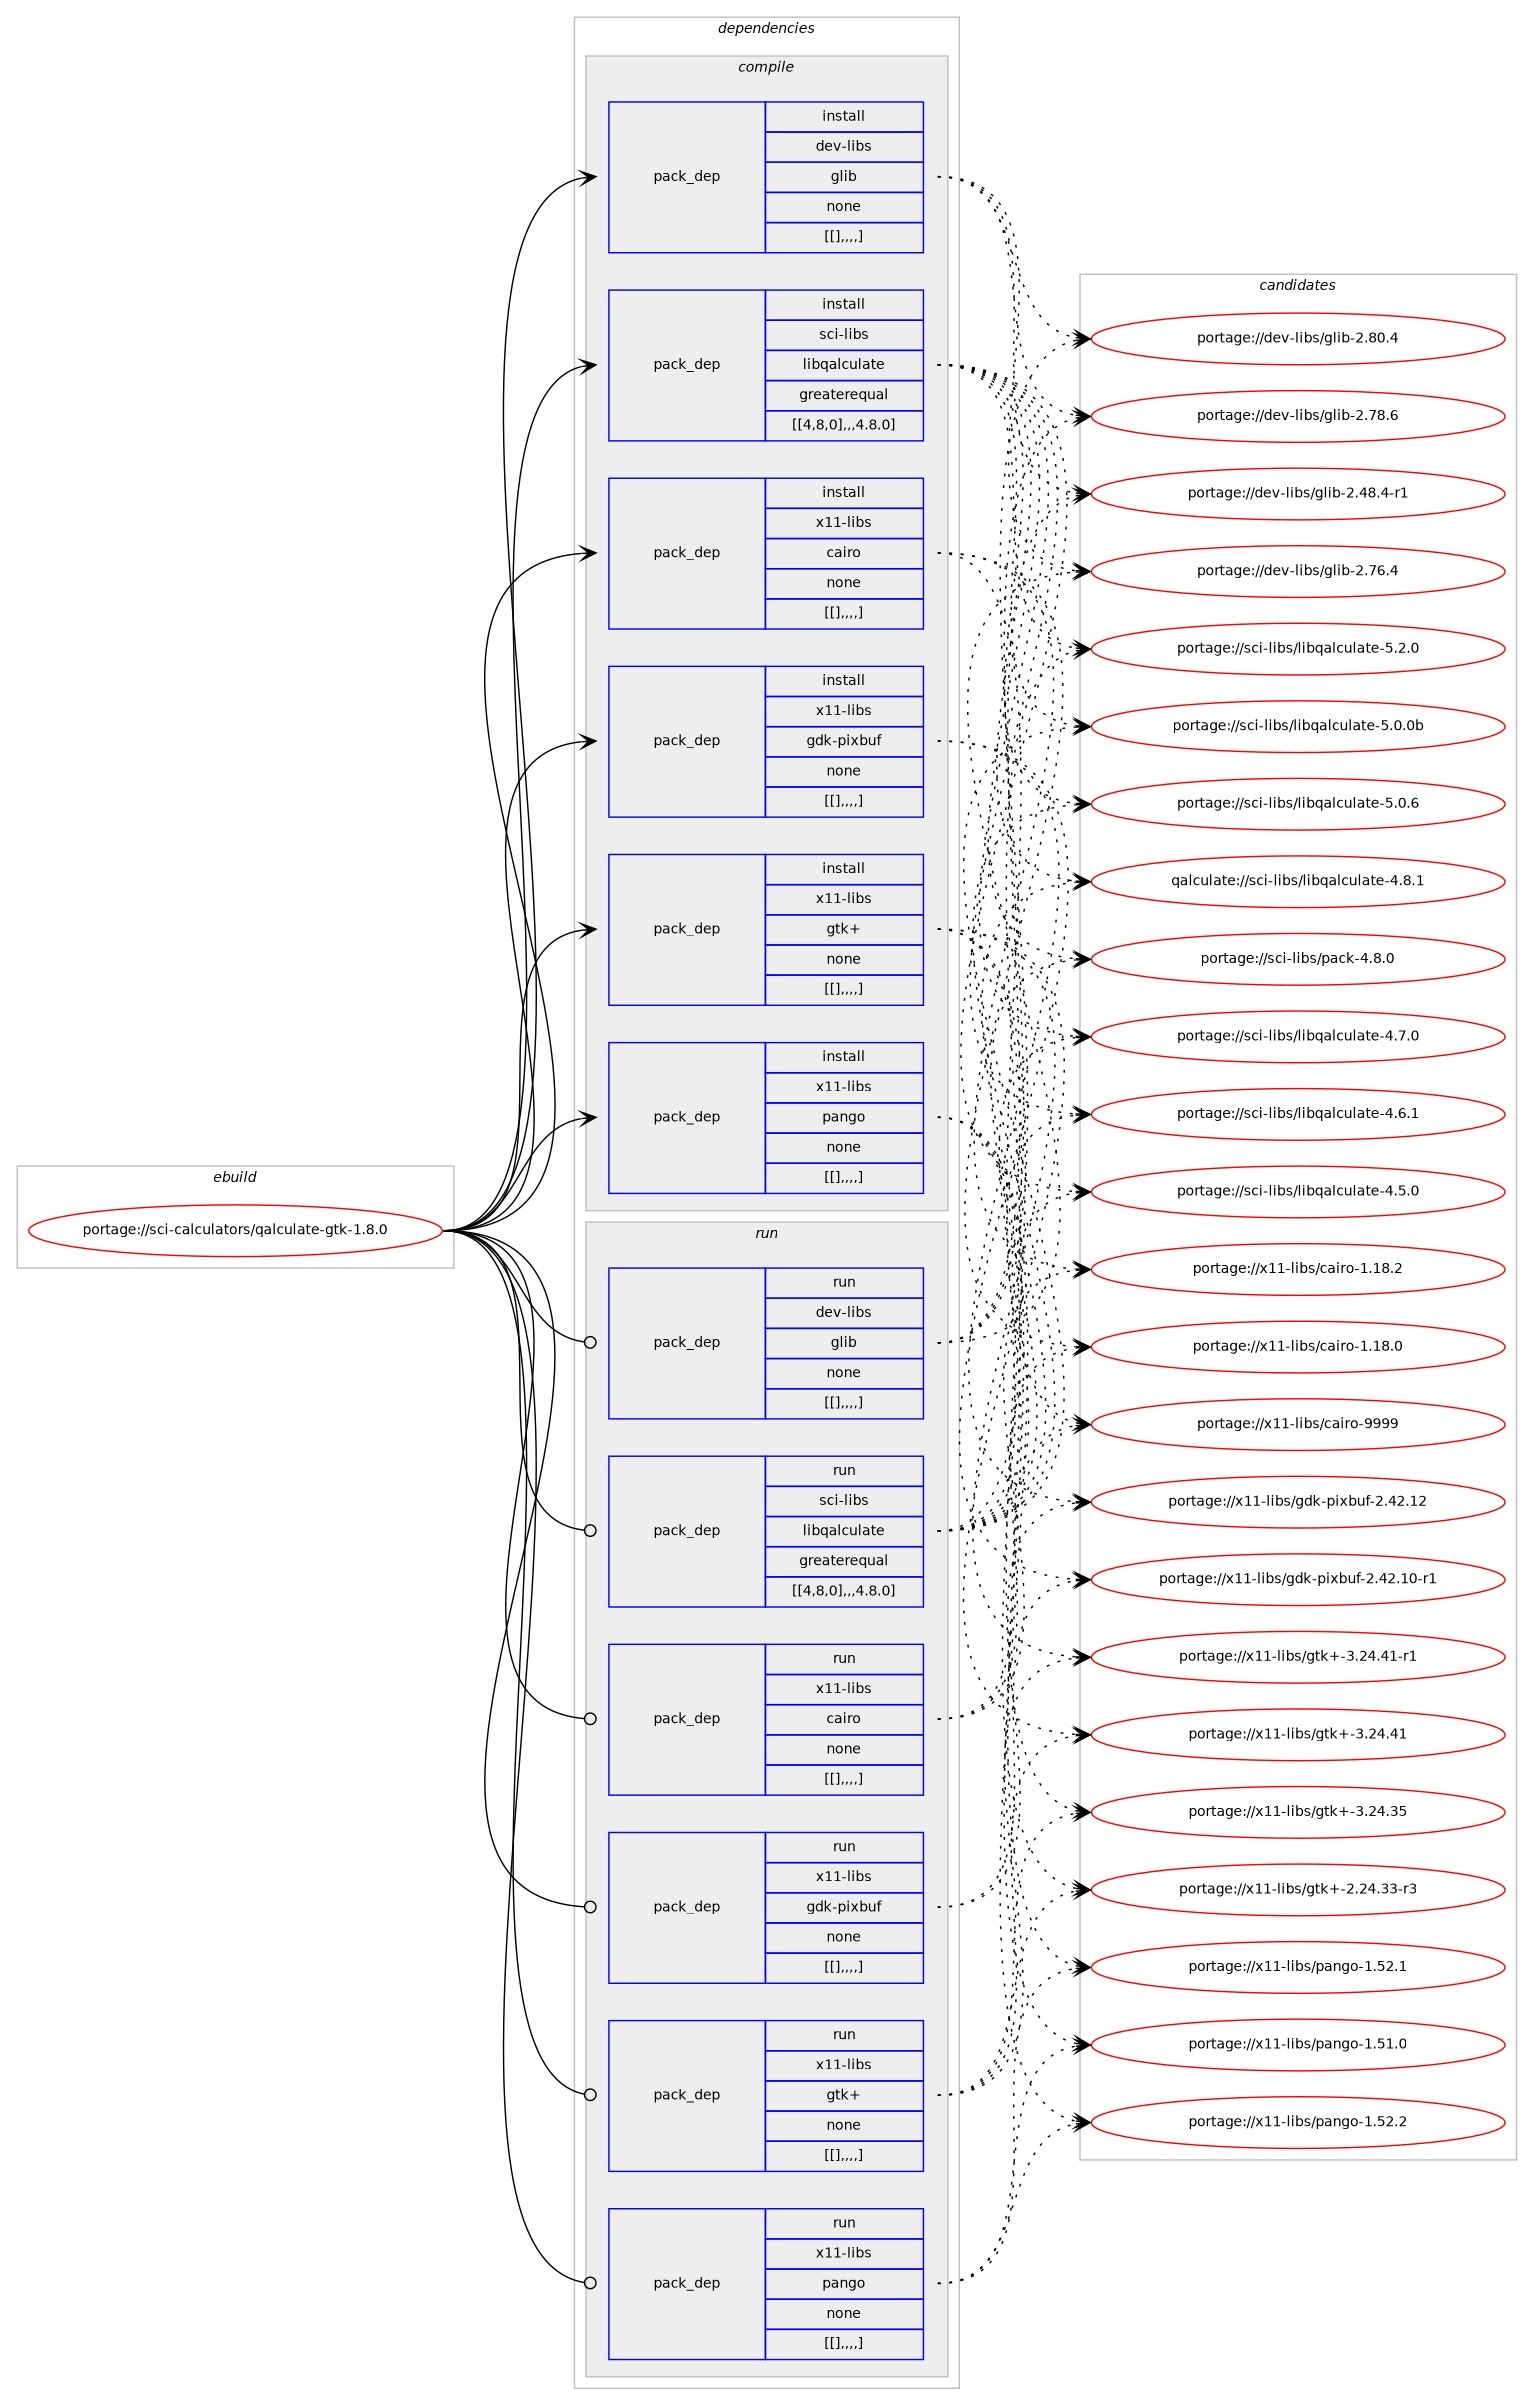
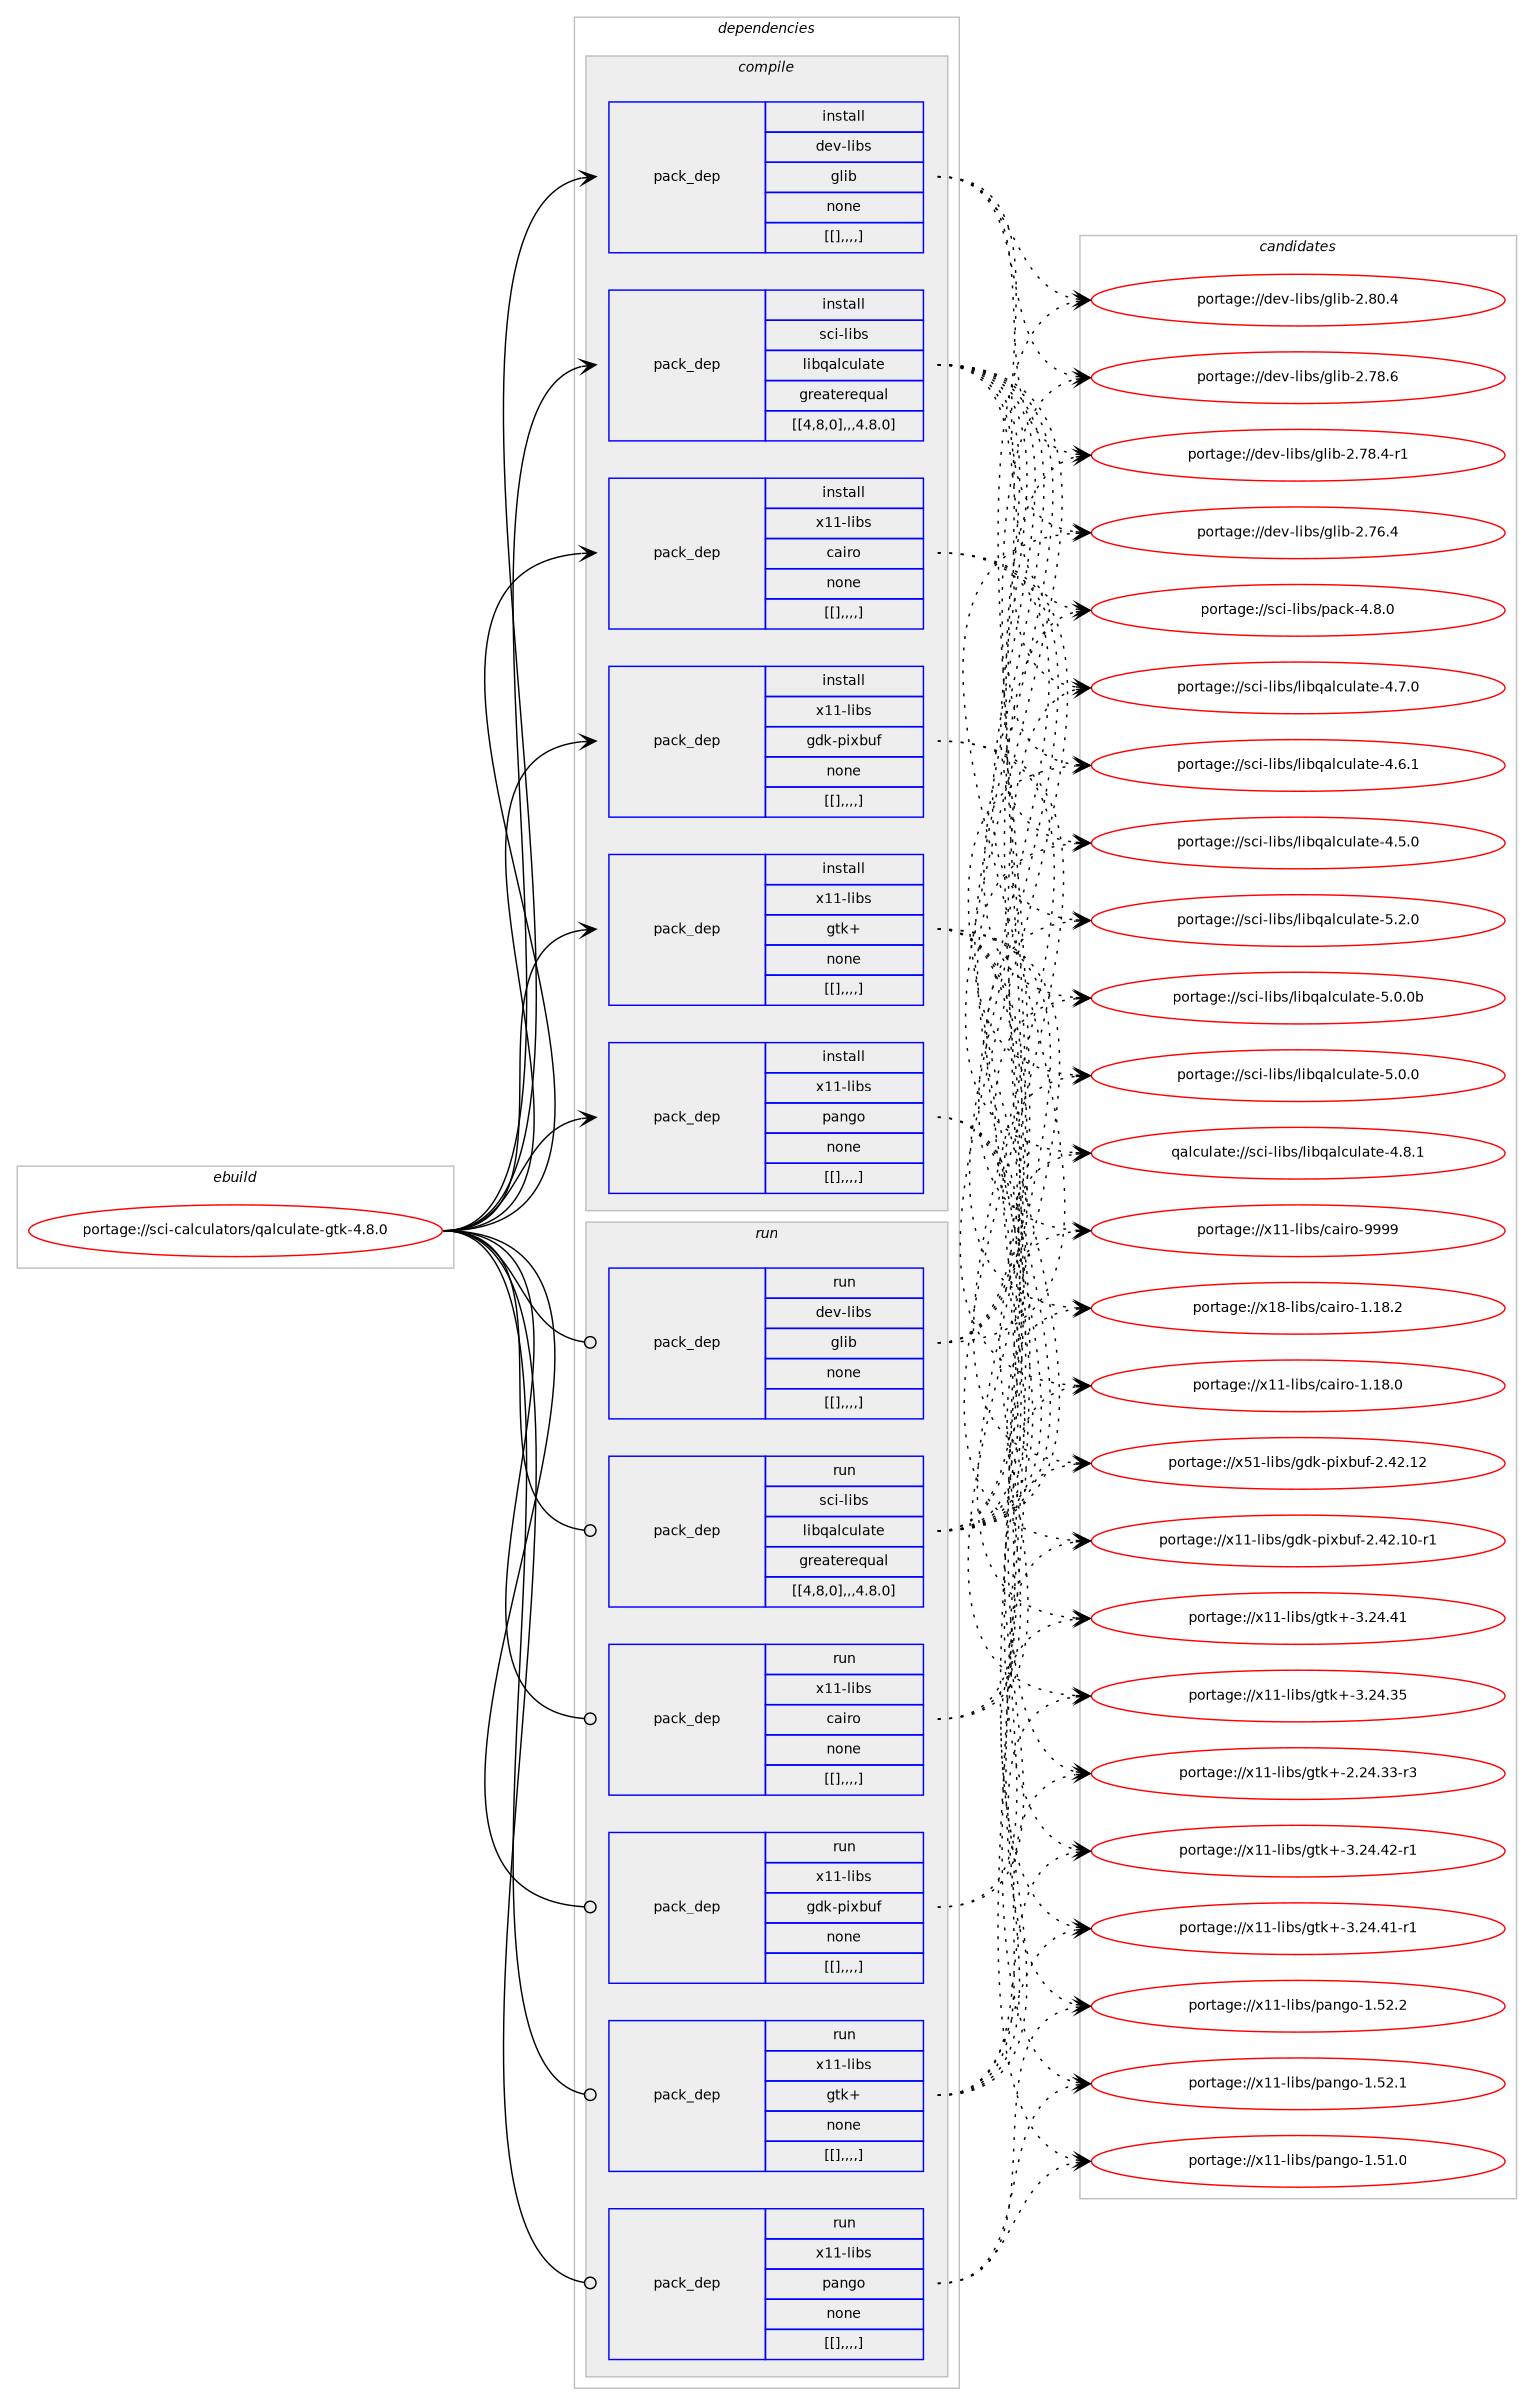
(1298, 494) -> (1298, 455)
(1298, 804) -> (1298, 1076)
(236, 1231) -> (236, 1231)
(1298, 1270) -> (1298, 1308)
(1298, 1502) -> (1298, 1463)
none -> (1298, 1851)
